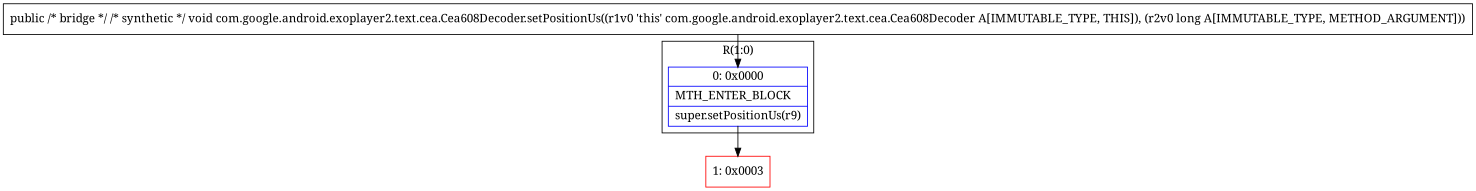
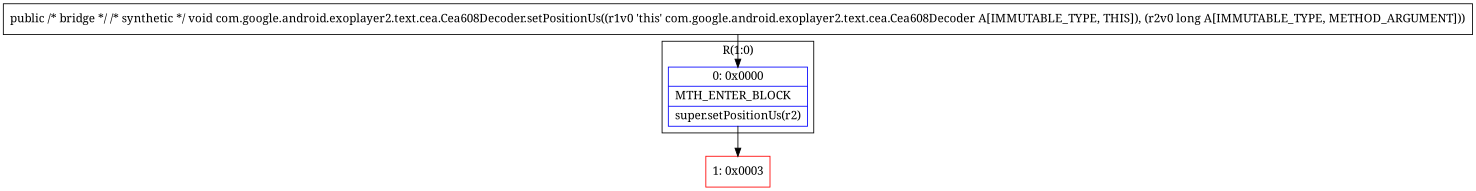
(738, 116) -> (738, 116)
